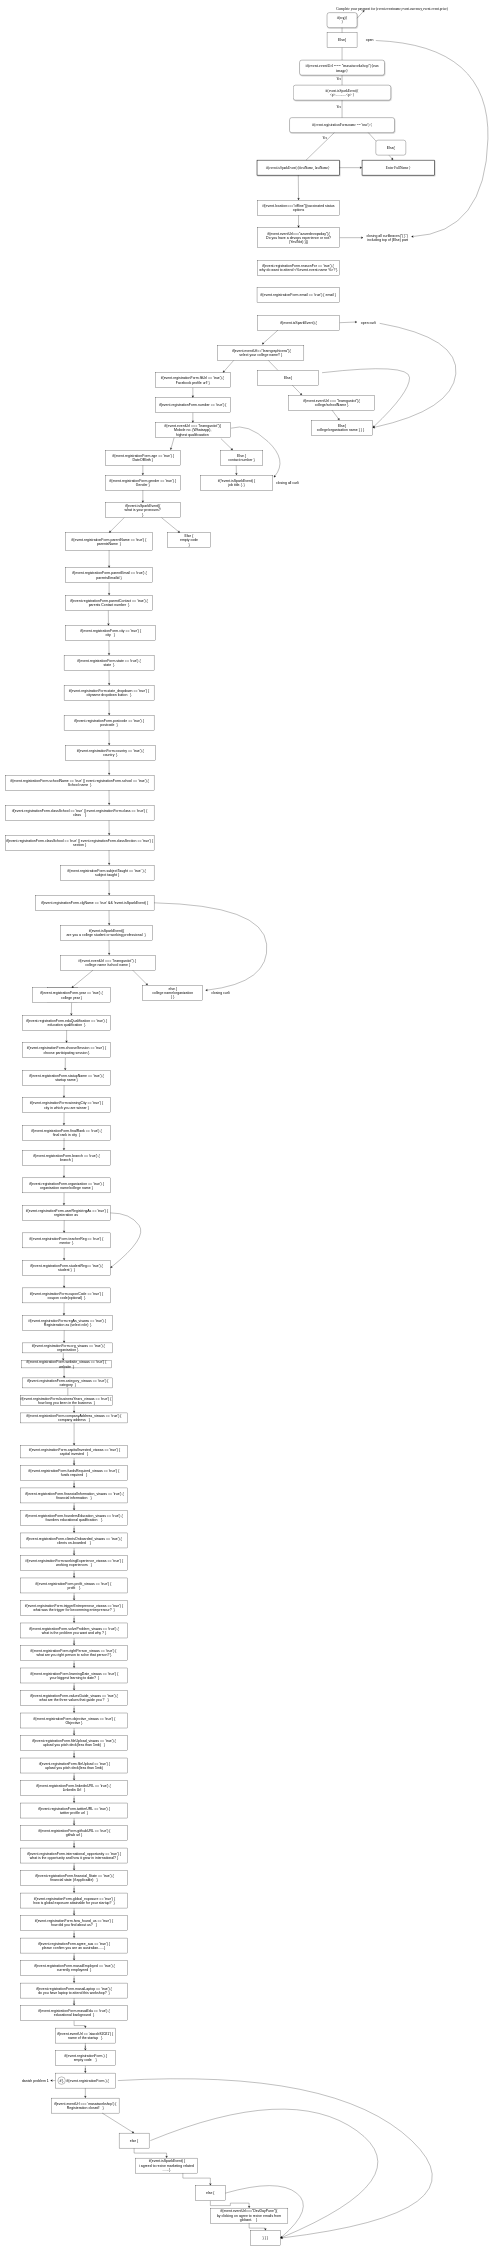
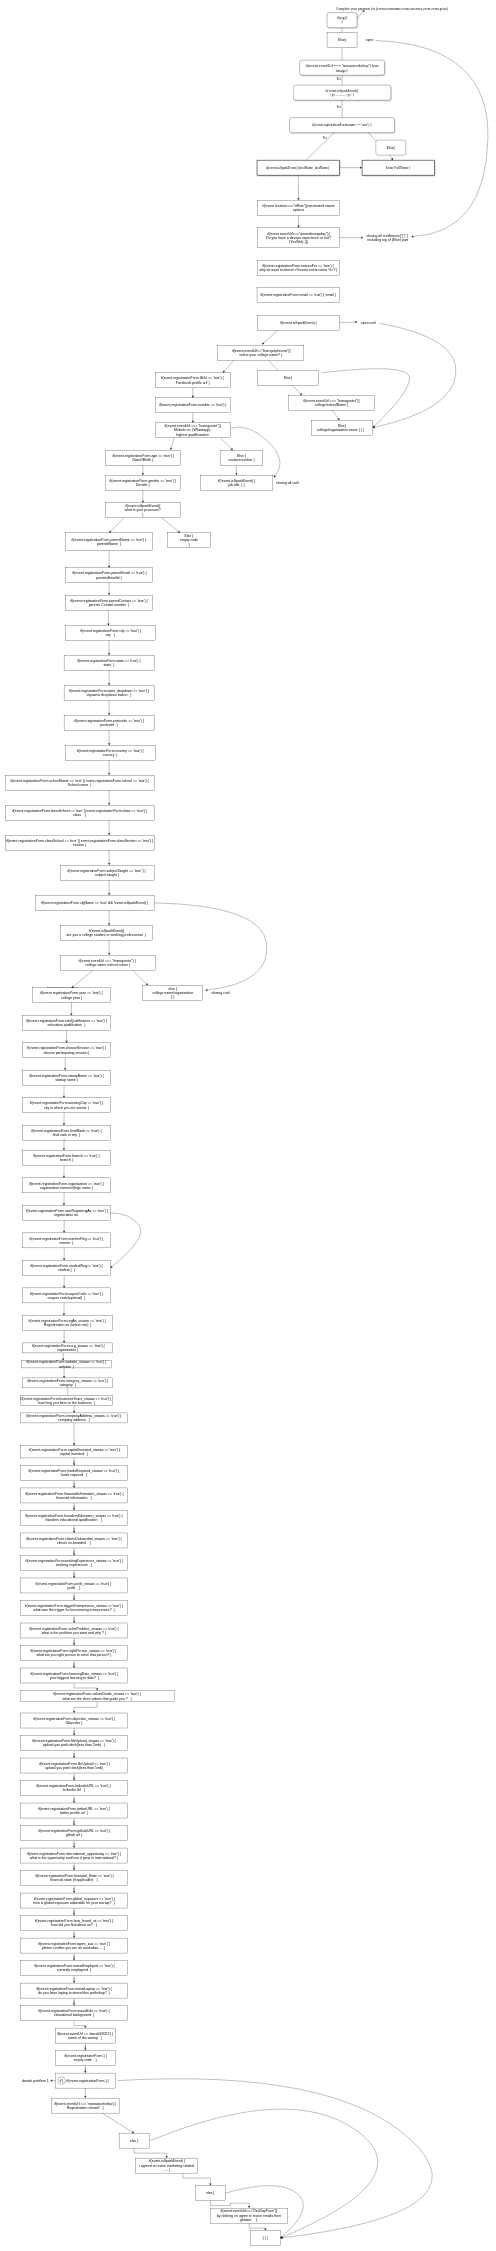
(74, 1698) -> (97, 1696)
